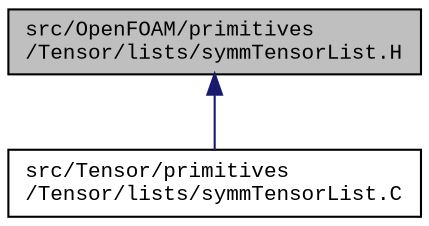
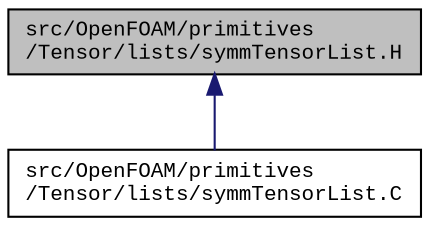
(215, 183) -> (215, 183)
